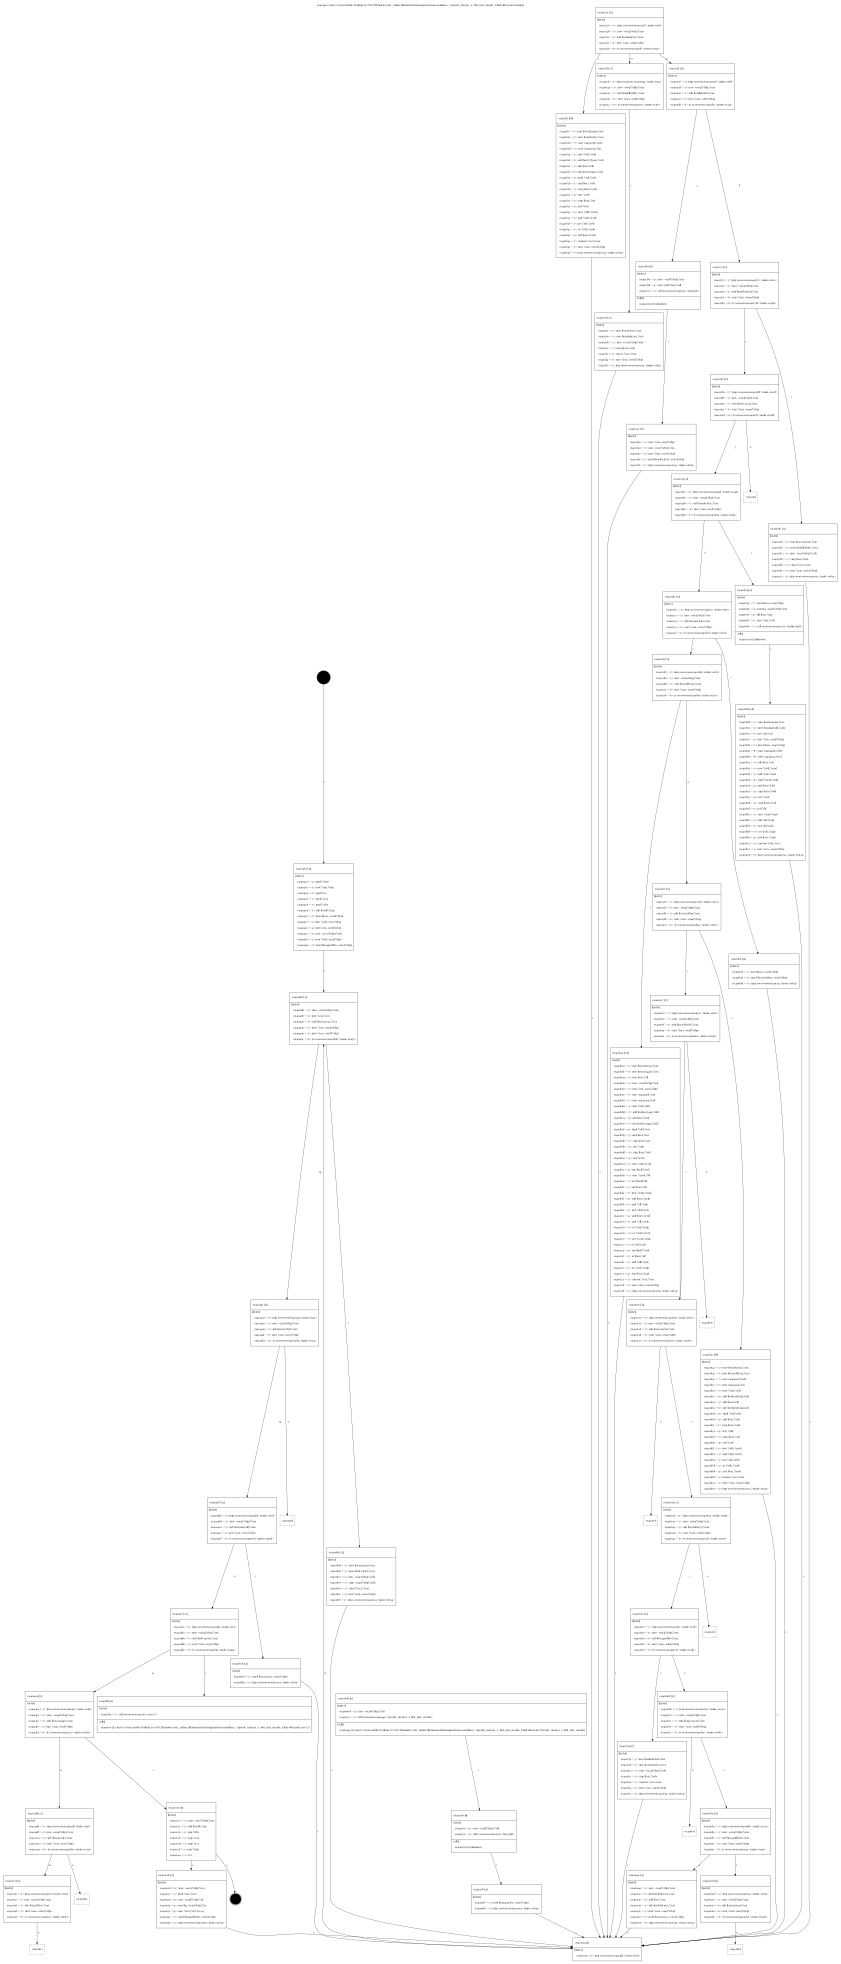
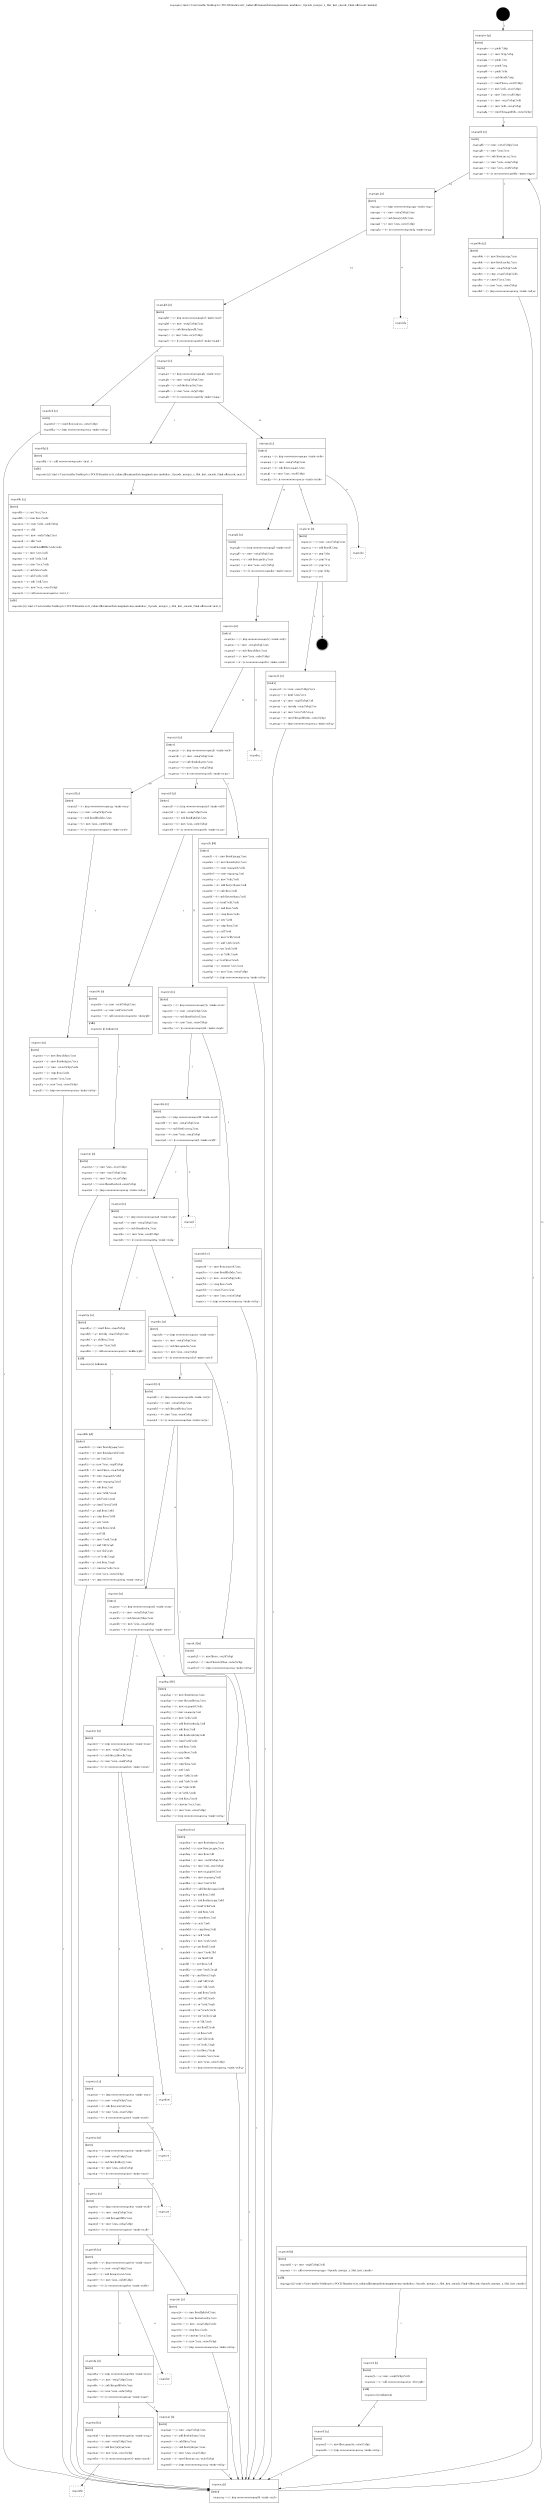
none -> (116, 553)
none -> (227, 699)
(776, 1776) -> none
(74, 1873) -> (354, 505)
